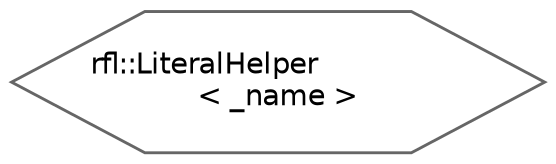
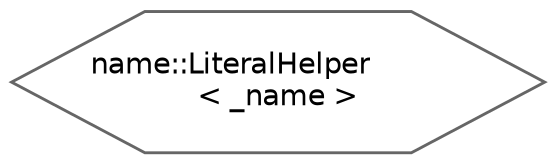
(278, 82) -> (278, 82)
